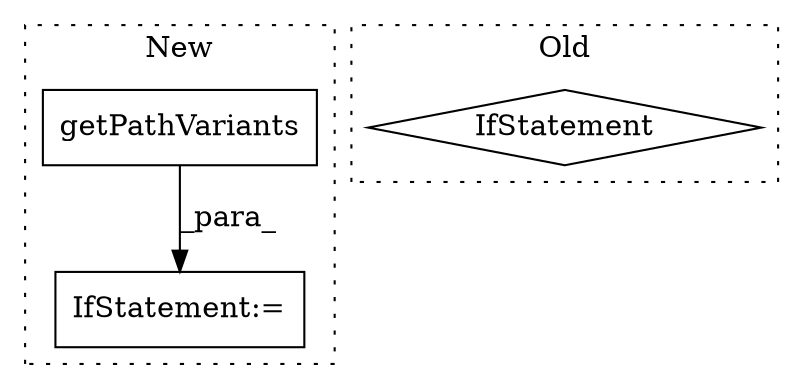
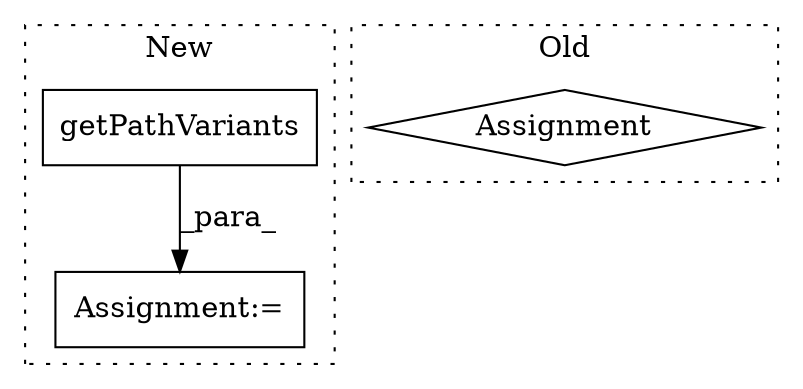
(565, 128) -> (565, 128)
(180, 310) -> (180, 310)
